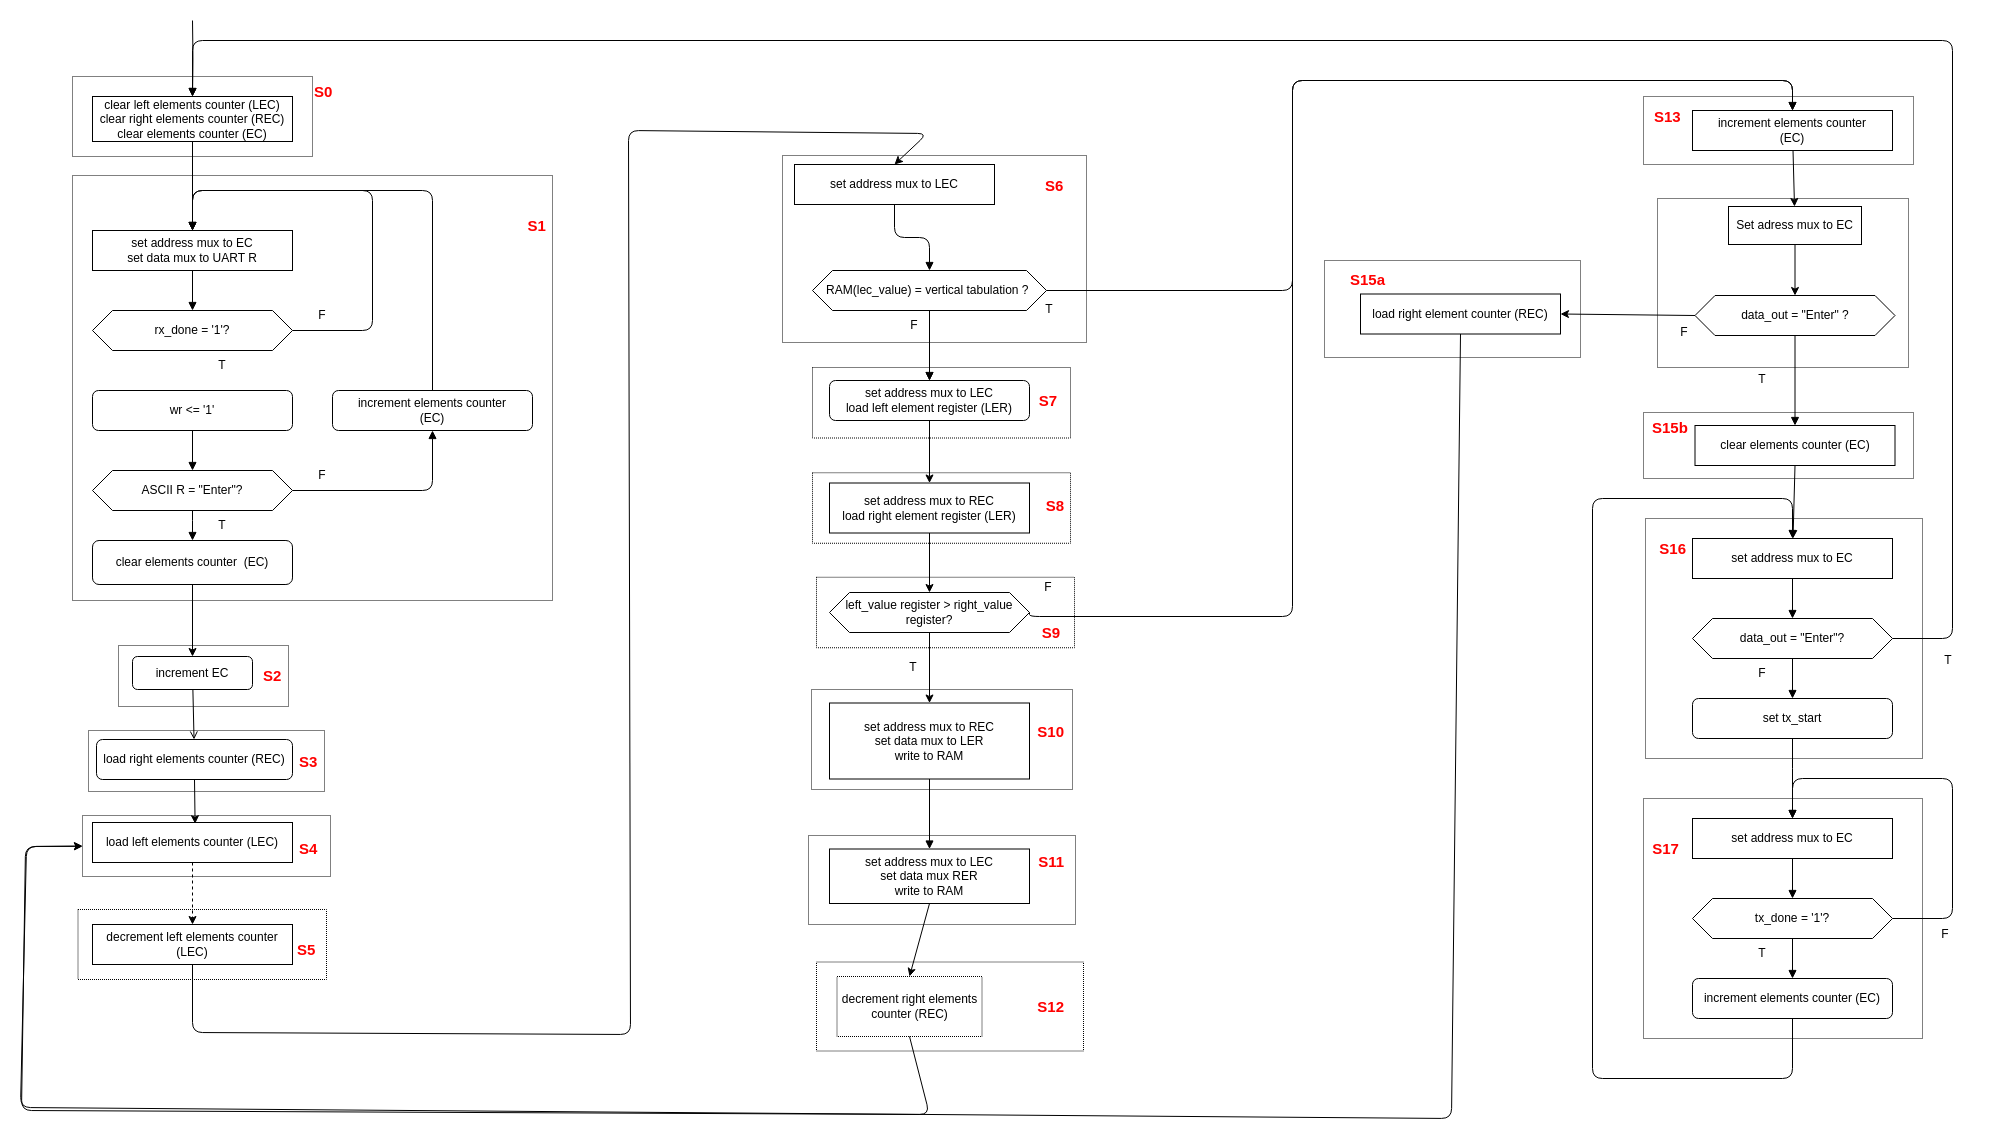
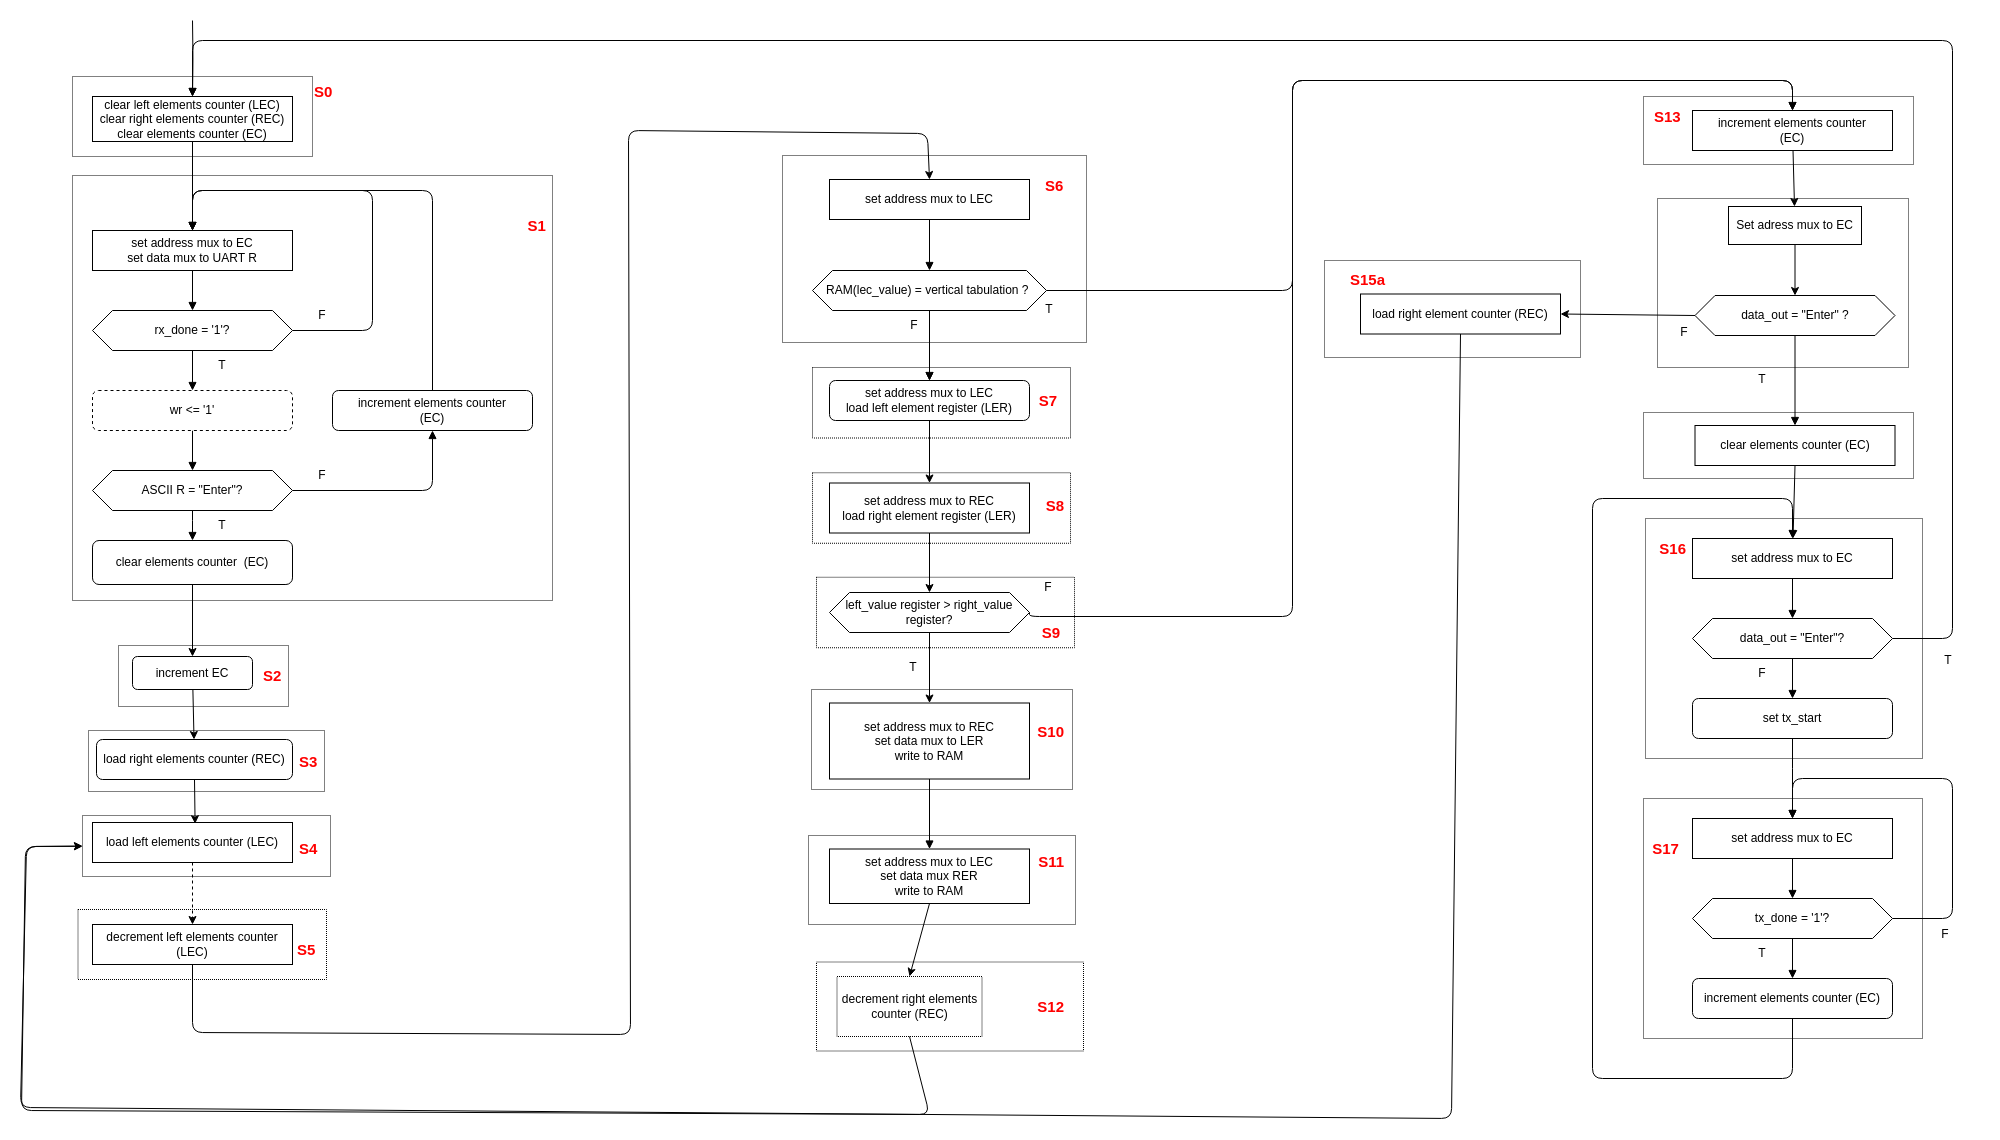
(895, 185) -> (930, 200)
none -> (193, 366)
(193, 411) -> (193, 411)
(1675, 428) -> none
(194, 732) -> (194, 731)
